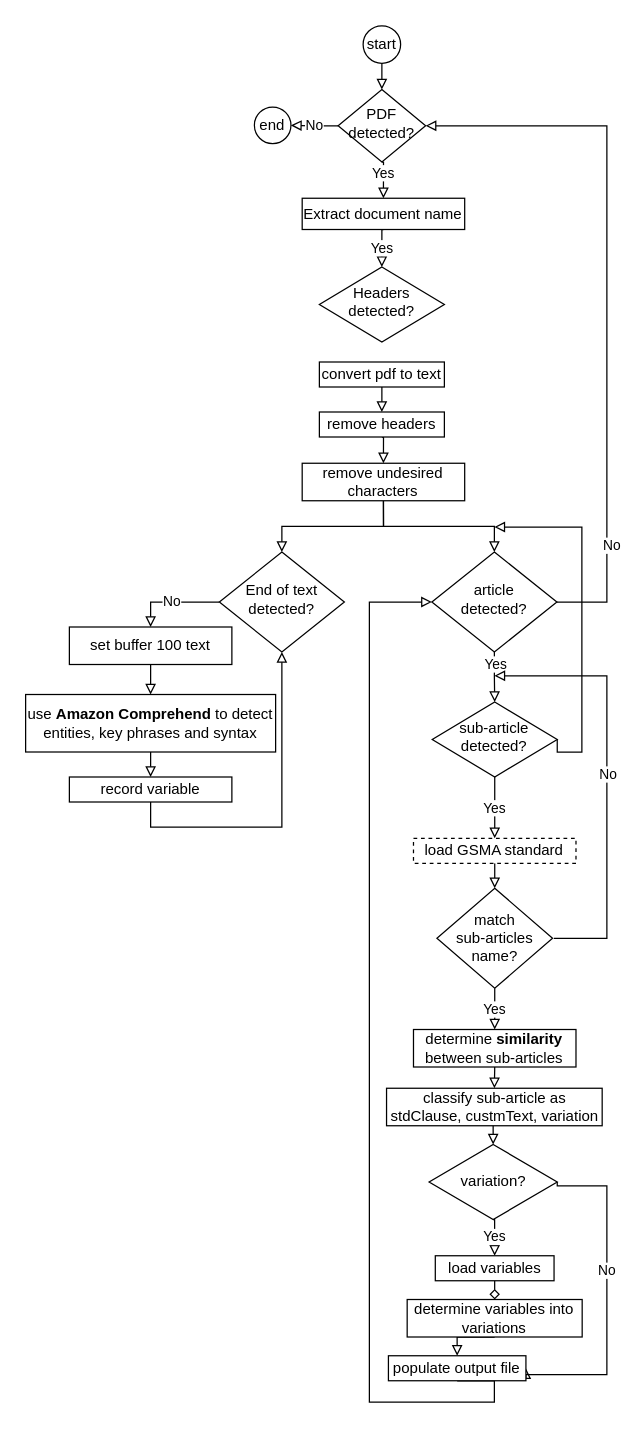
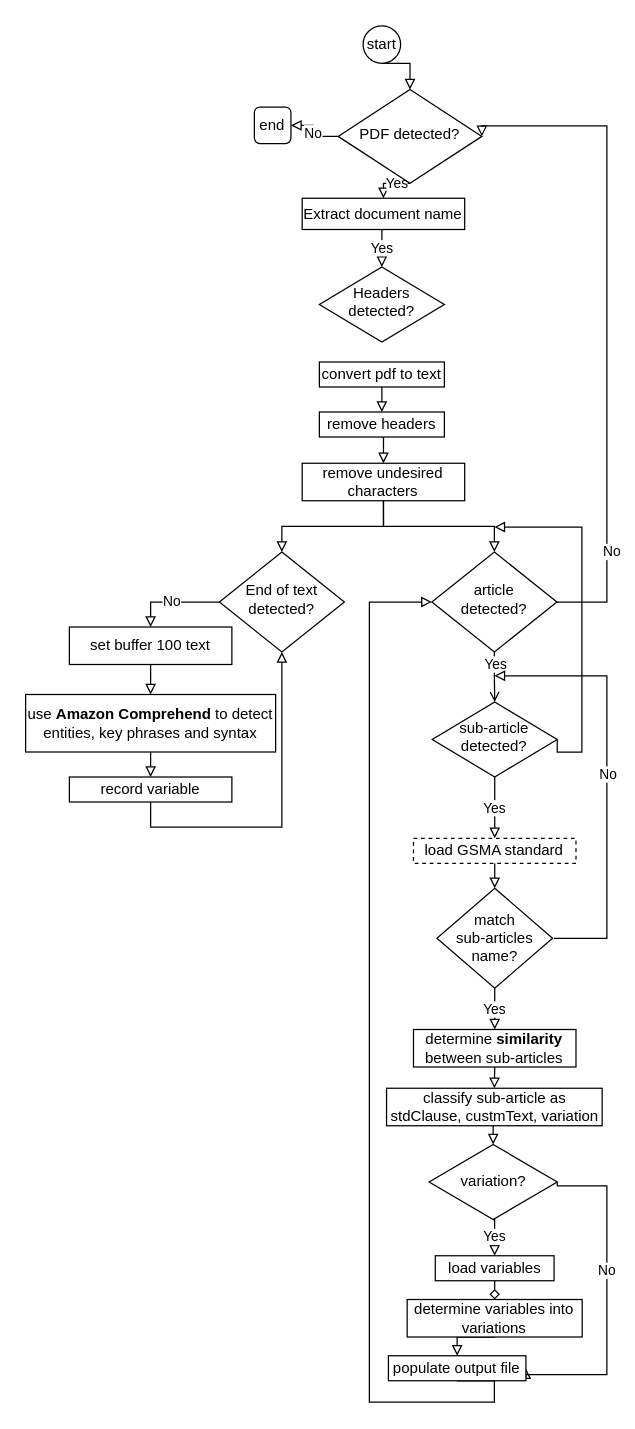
(273, 125) -> (273, 125)
(382, 126) -> (410, 136)
(495, 690) -> (495, 694)
